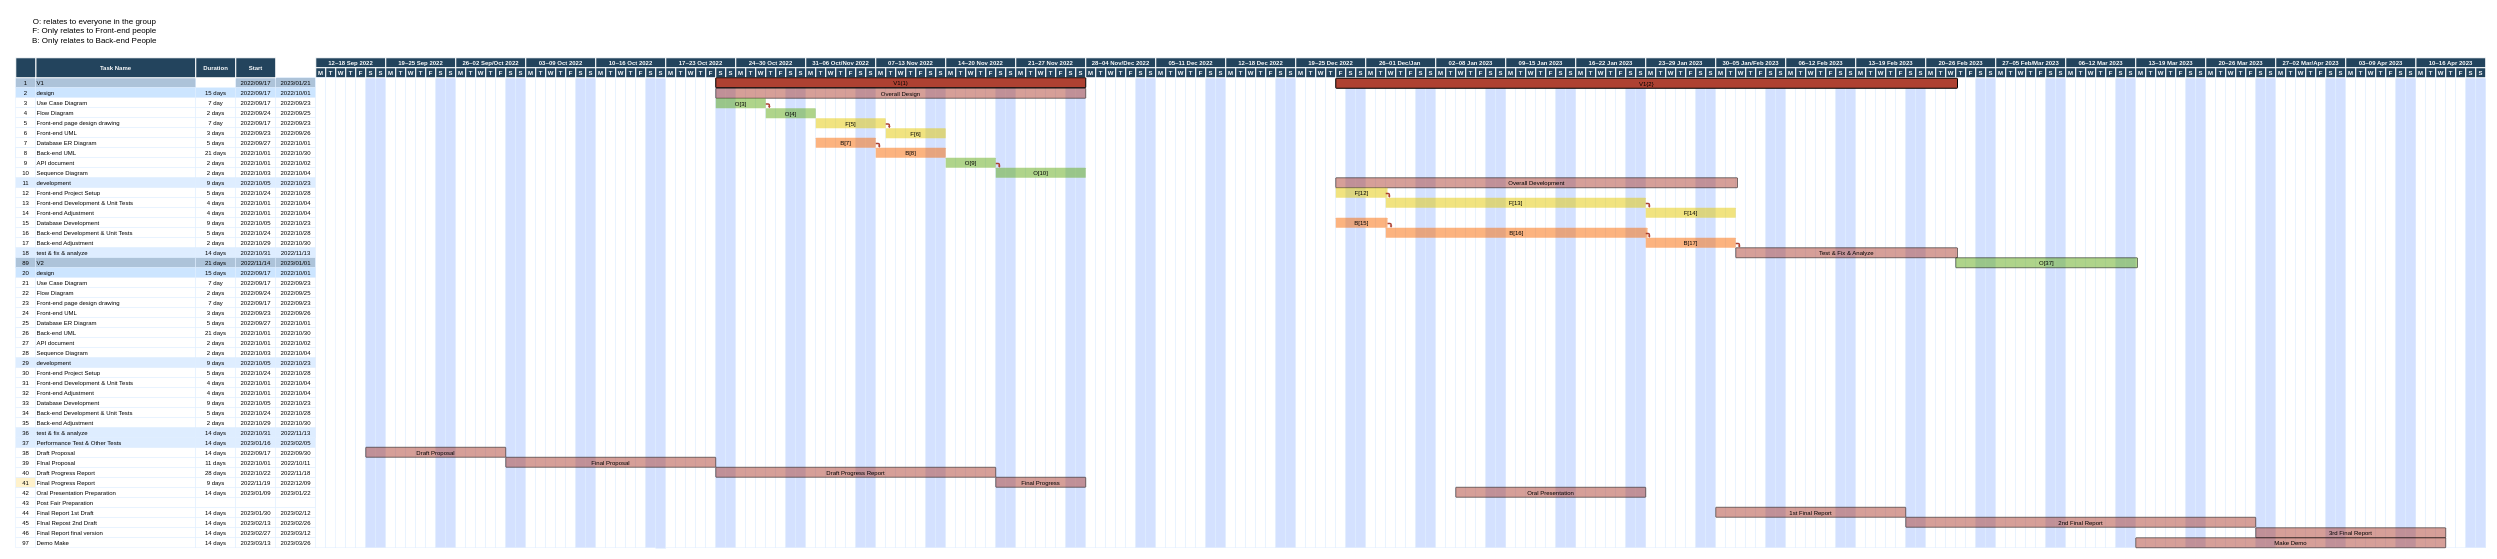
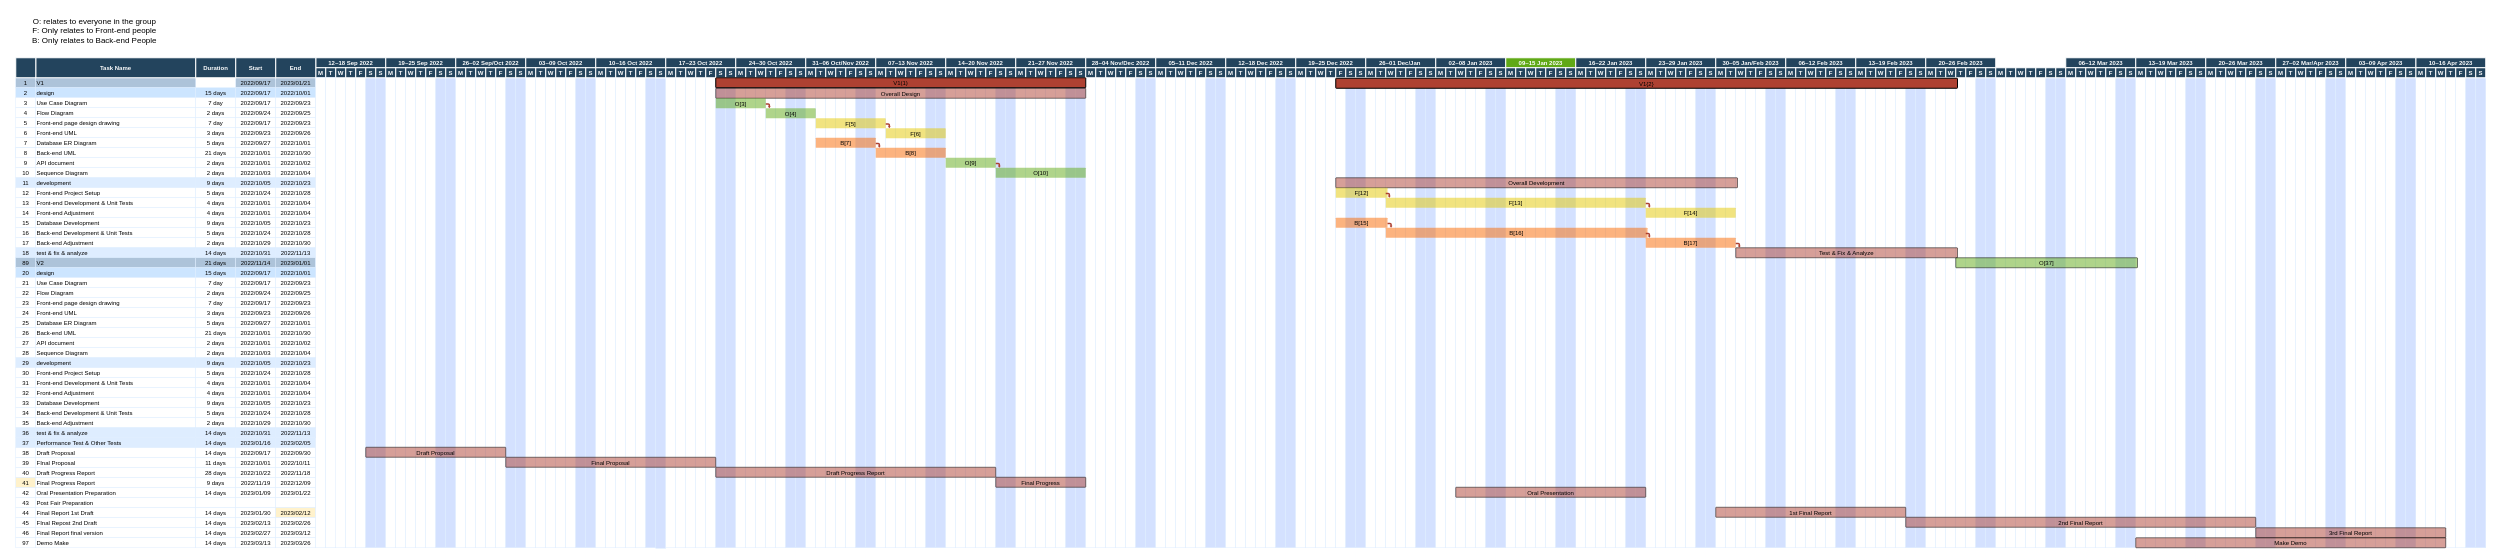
(1541, 63) -> (1541, 63)
(2031, 63) -> none
none -> (296, 68)
(296, 513) -> (296, 513)
